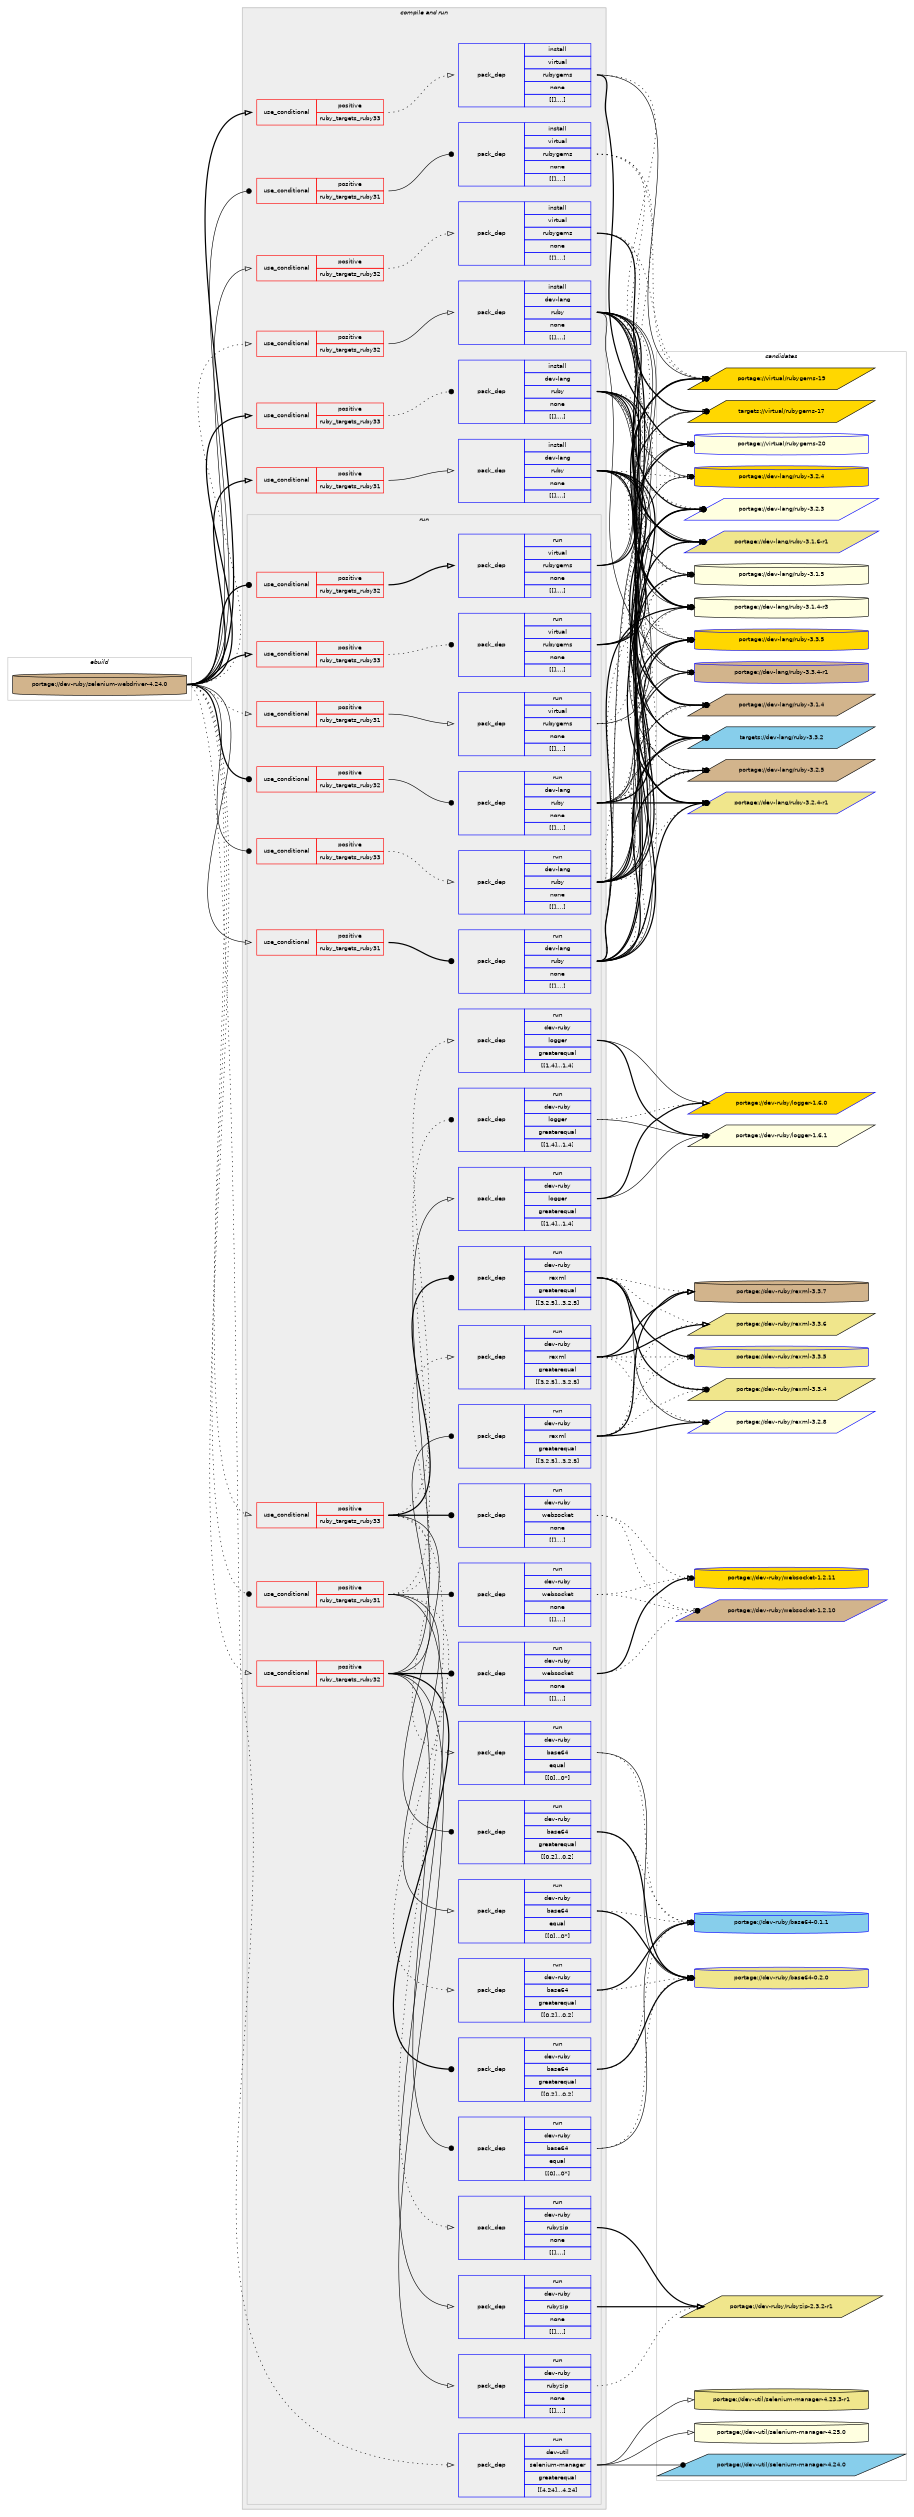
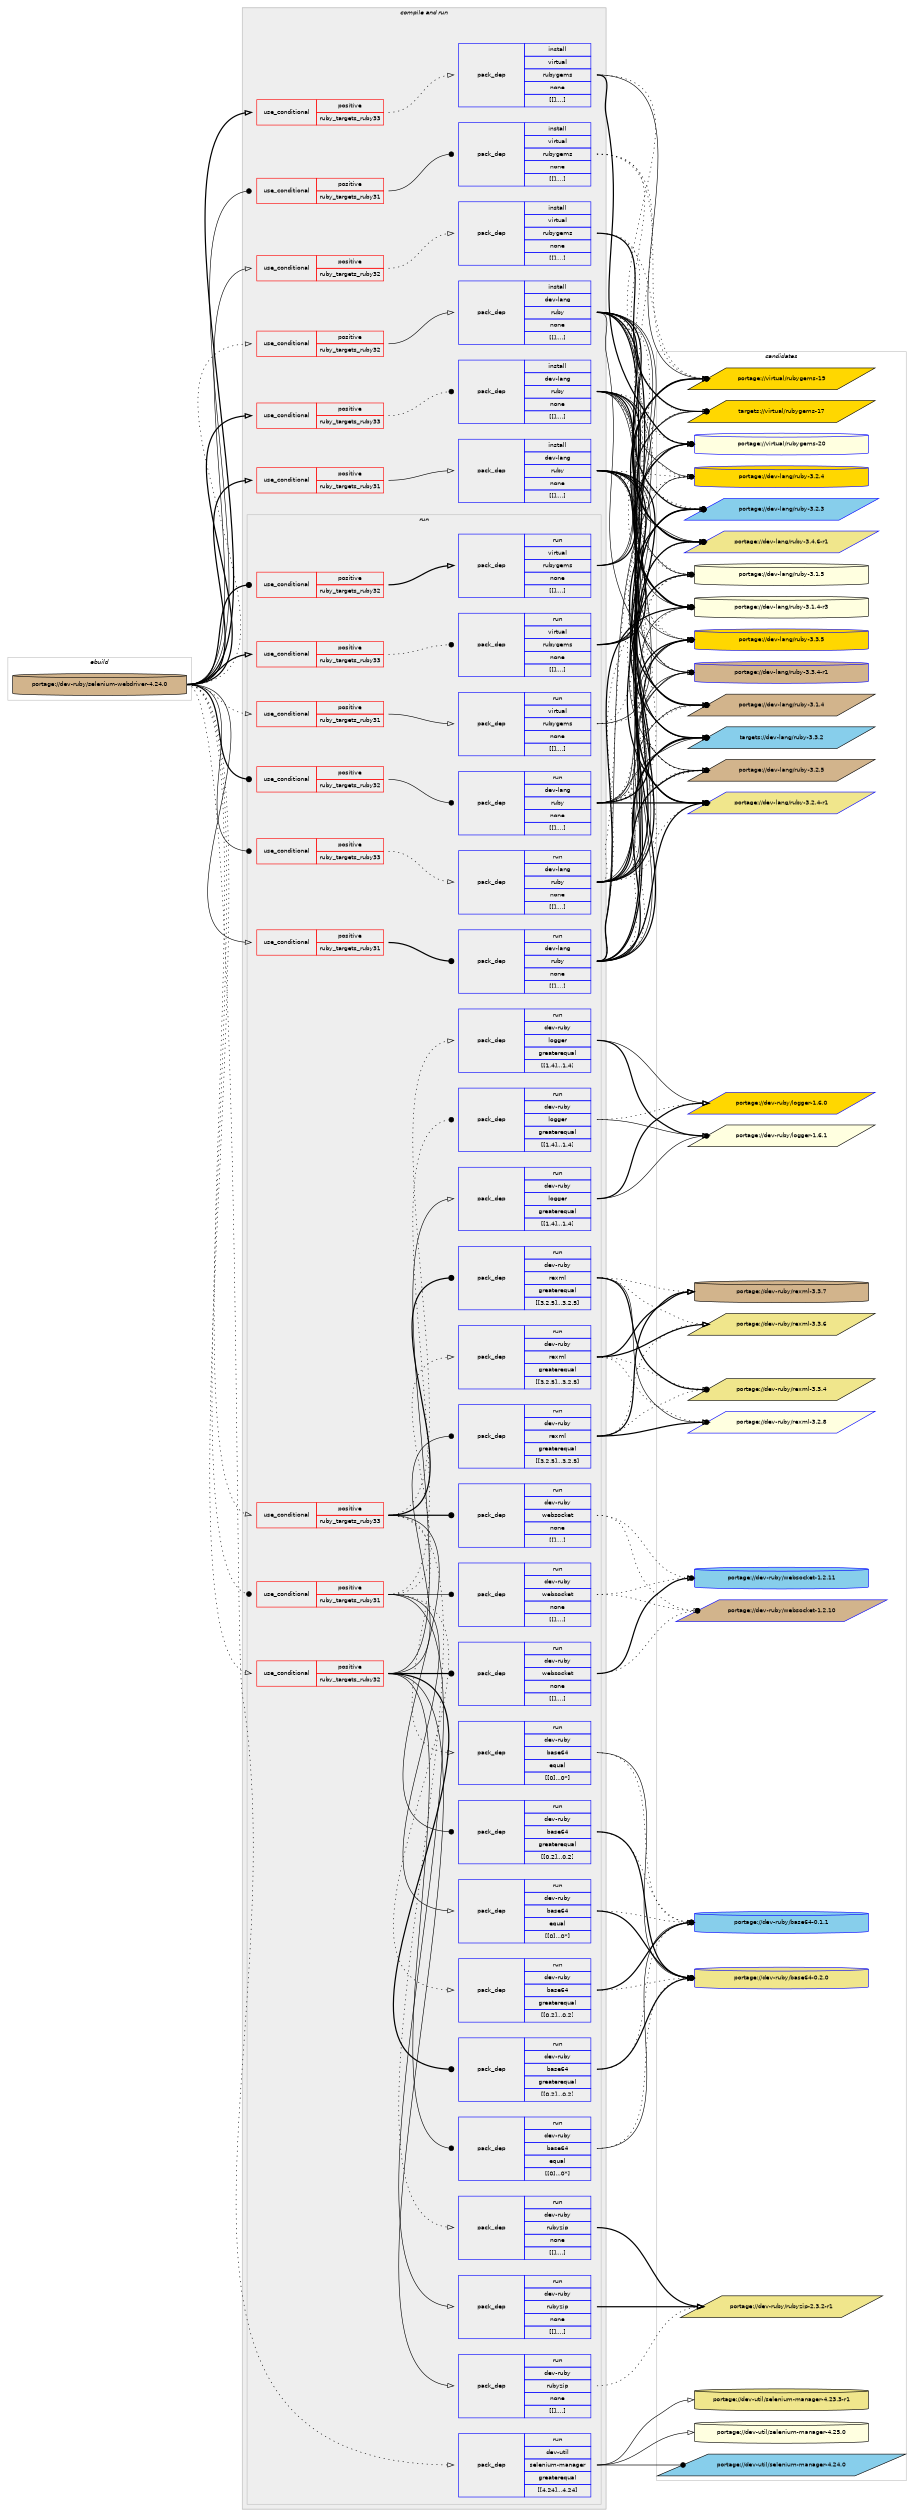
(781, 509) -> (781, 509)
(781, 542) -> (781, 542)
(781, 1357) -> none
(781, 1578) -> (781, 1578)
